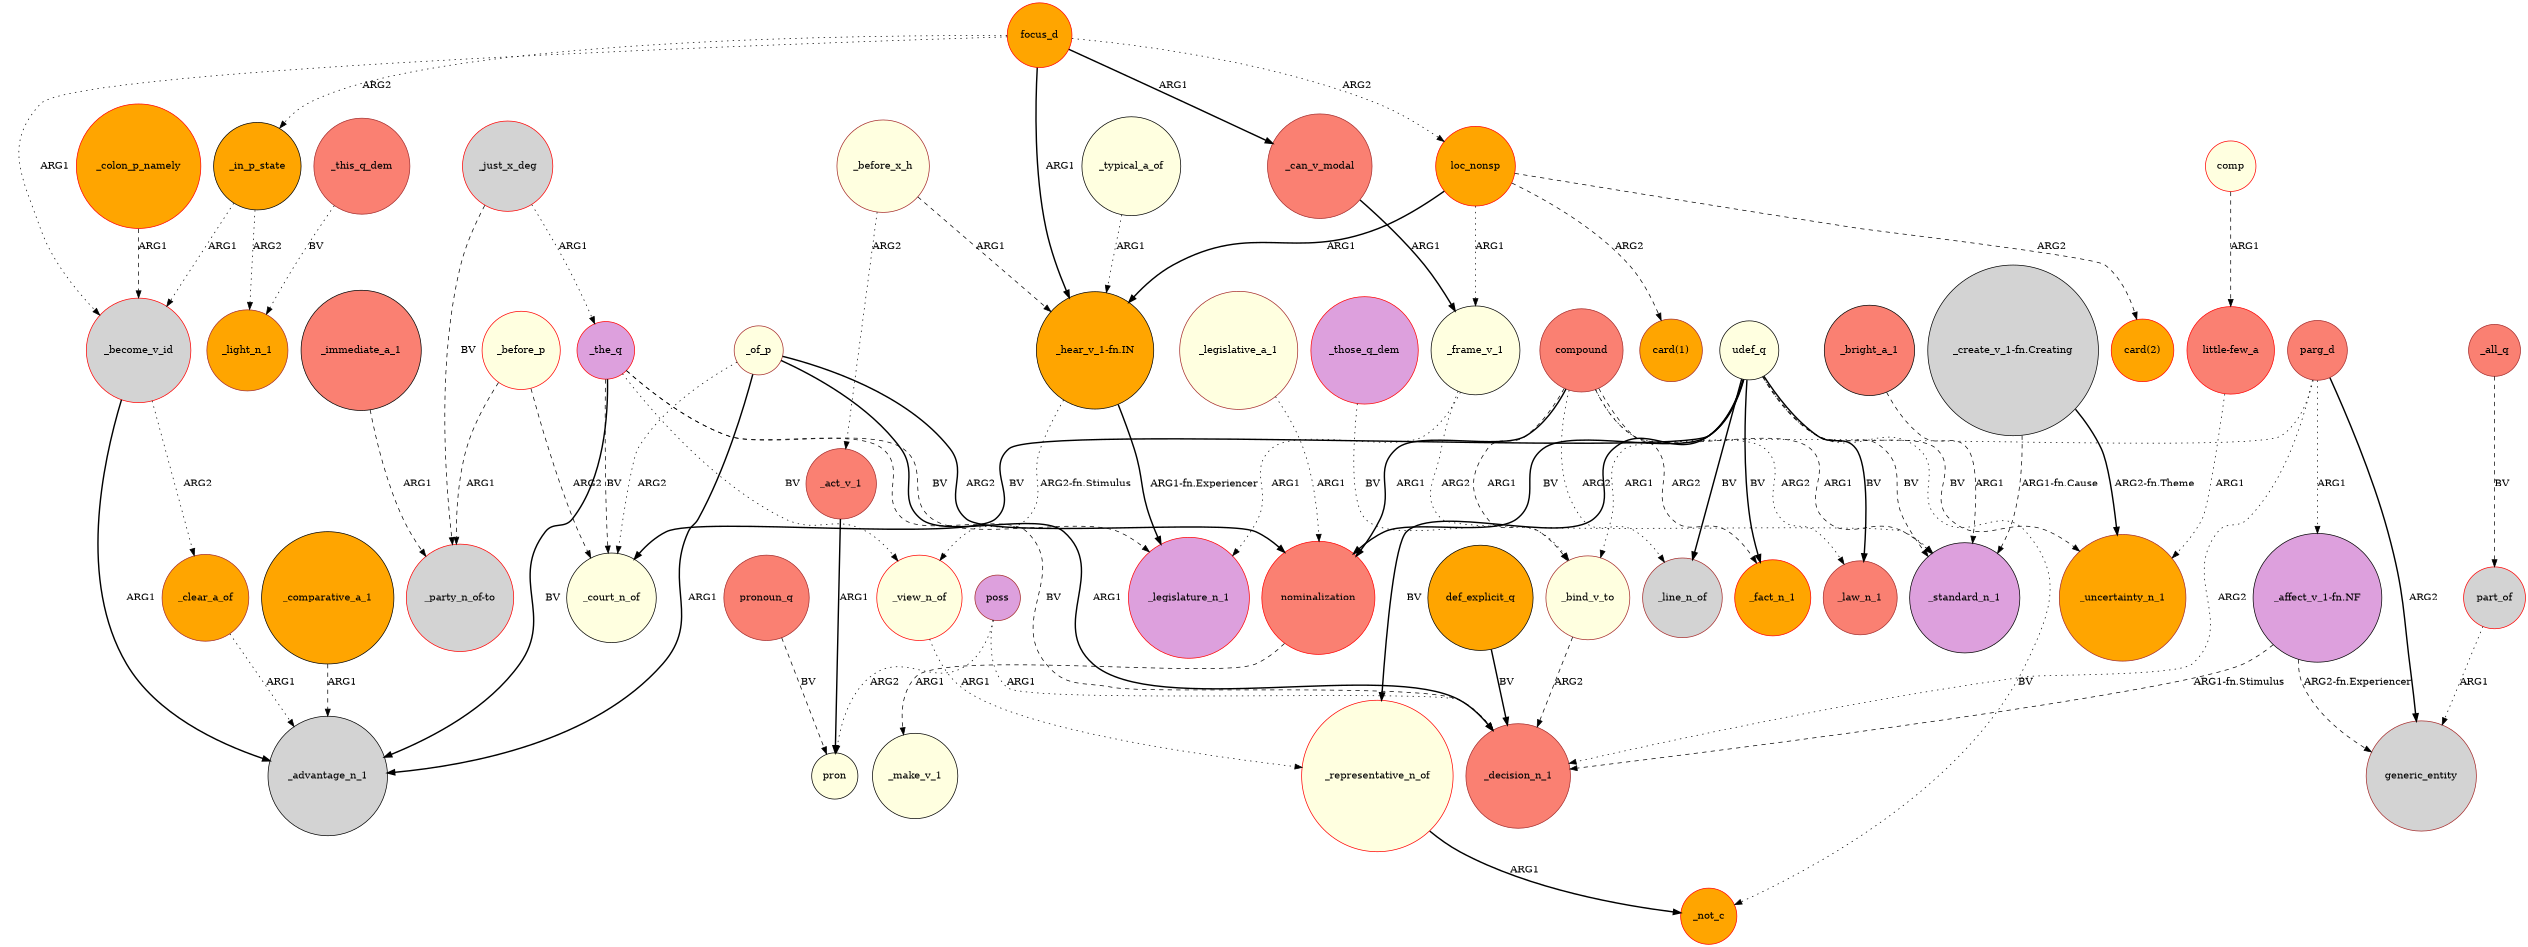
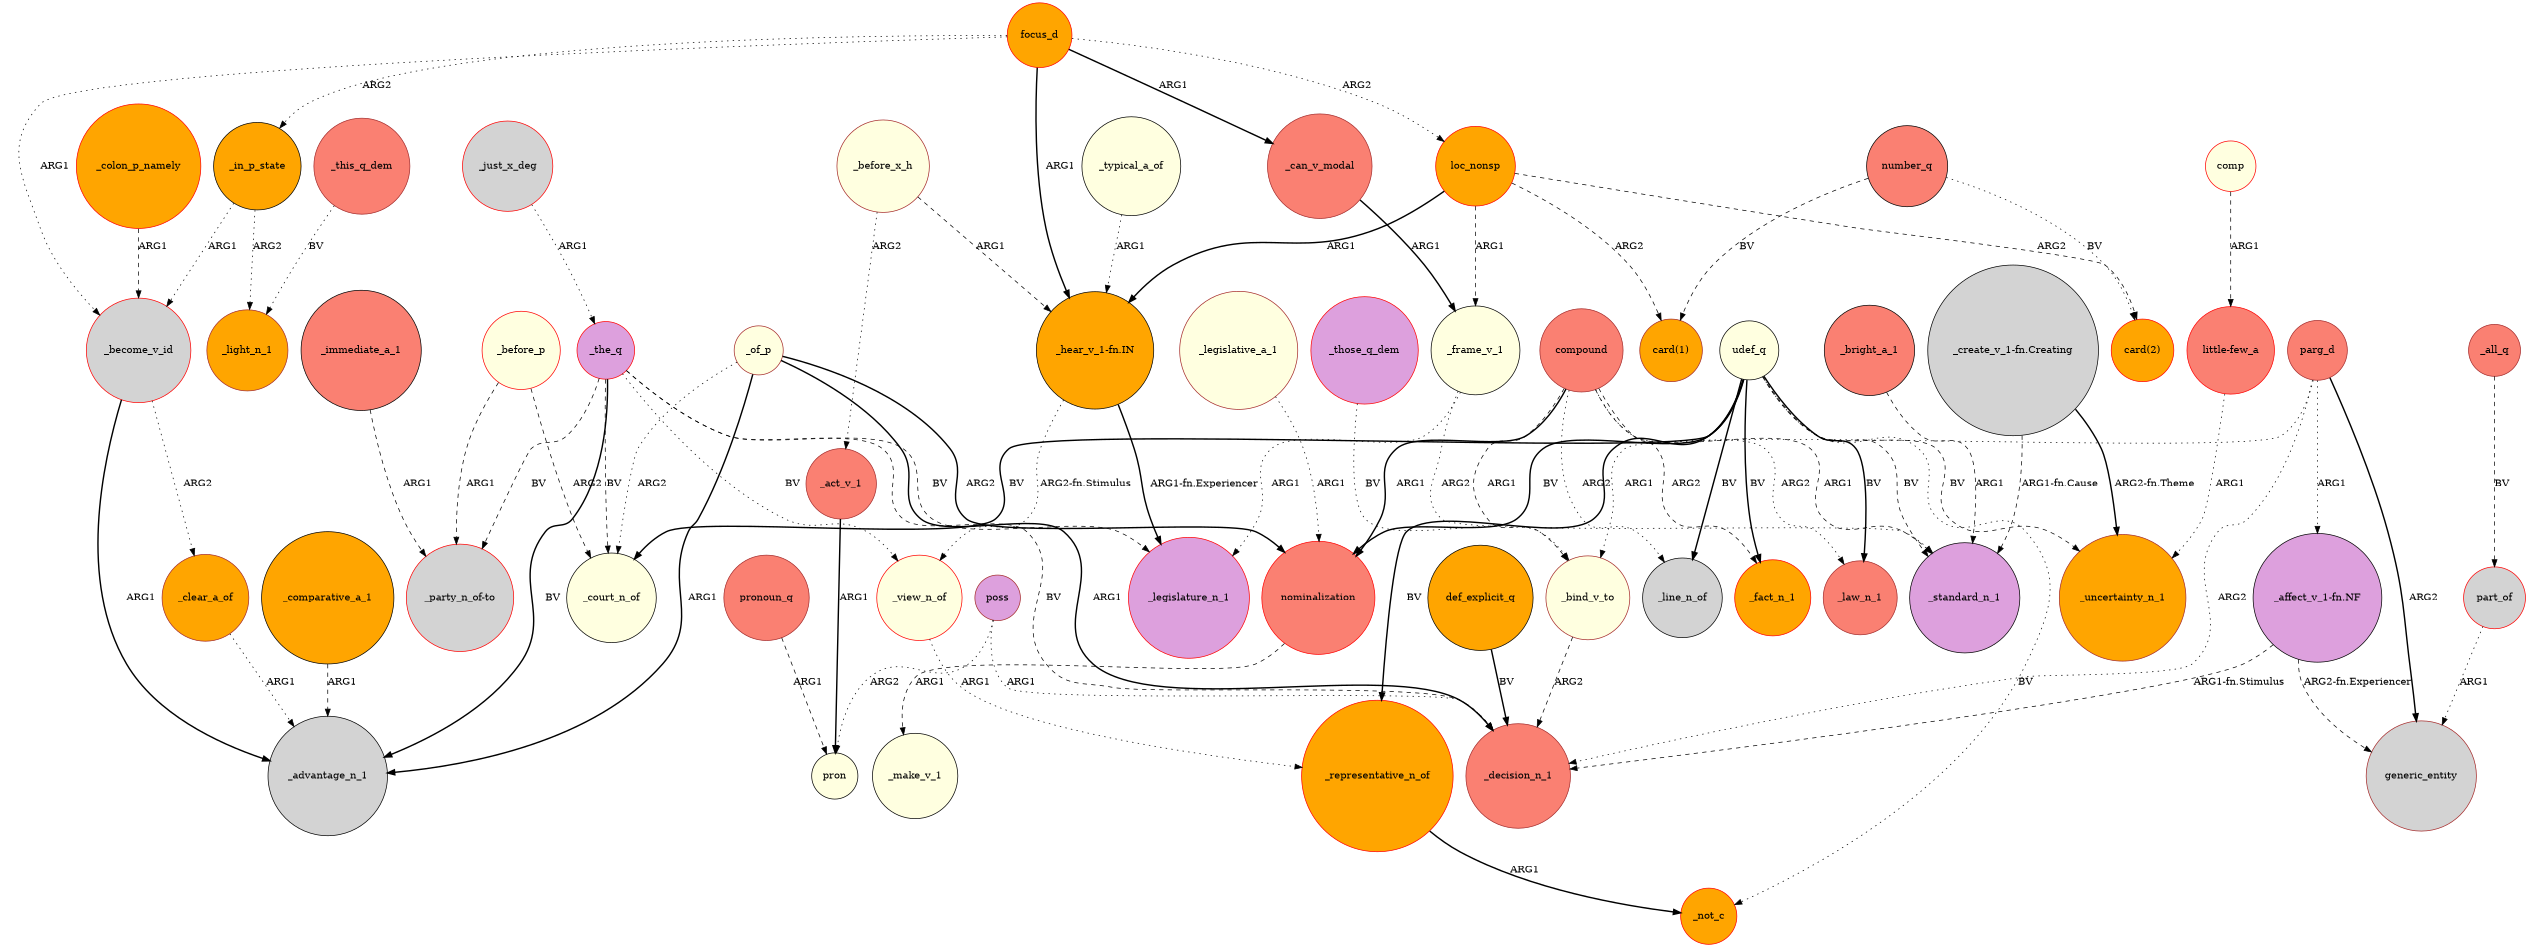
none -> (1907, 166)
(1475, 252) -> (1475, 252)
(446, 369) -> (532, 448)
(1682, 598) -> (1682, 598)
(808, 682) -> (808, 682)
(1377, 776) -> (1377, 776)
